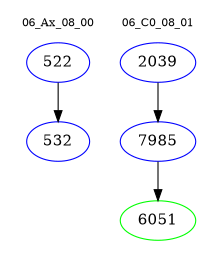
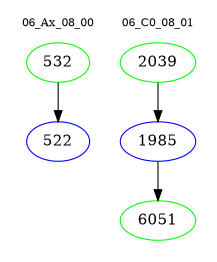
(158, 63) -> (158, 63)
(58, 97) -> (58, 97)
(58, 142) -> (58, 63)
(158, 142) -> (158, 142)
